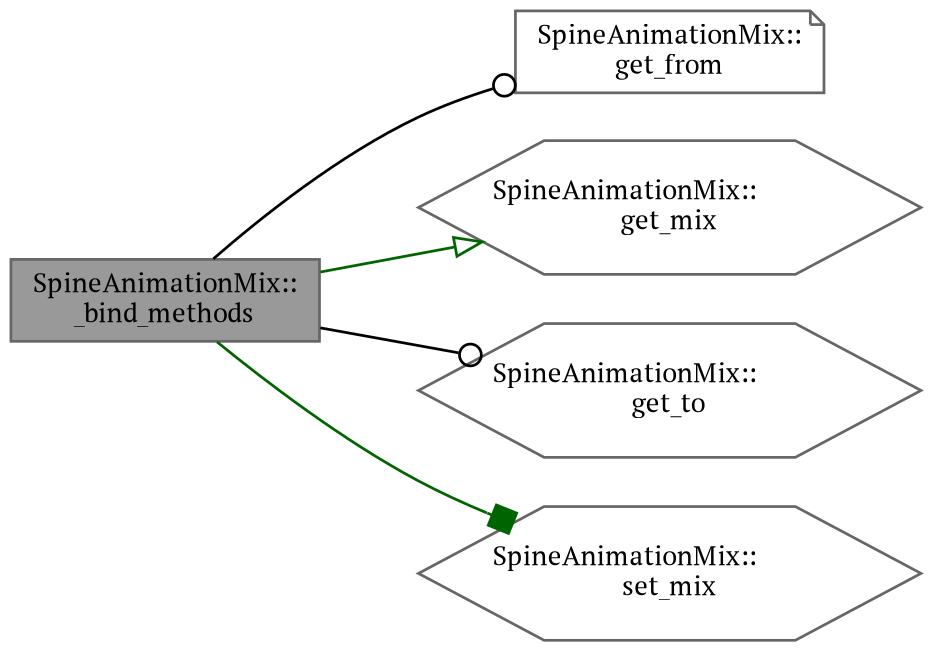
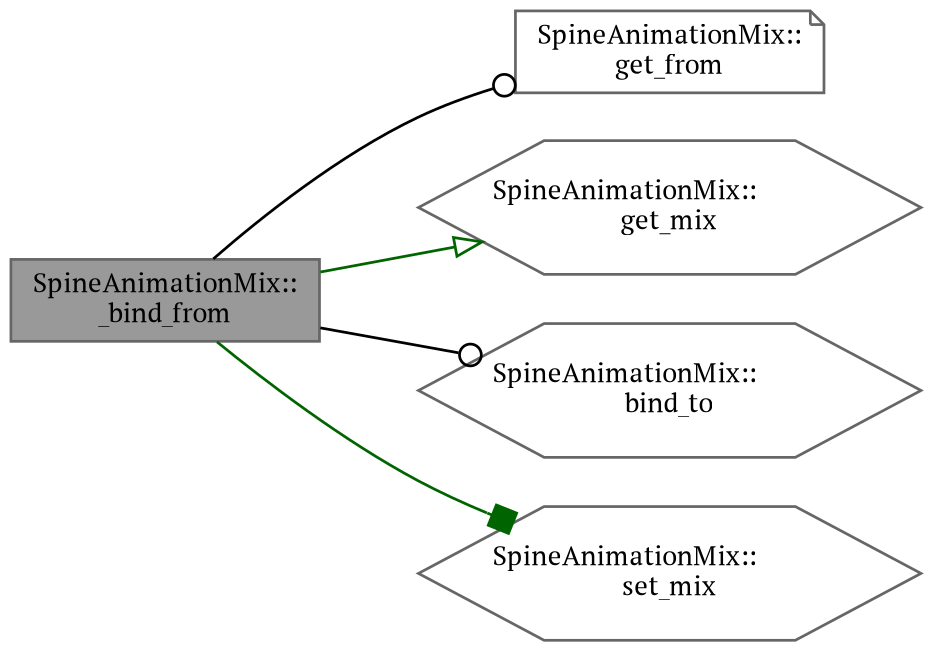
(165, 300) -> (165, 300)
(670, 390) -> (670, 390)
